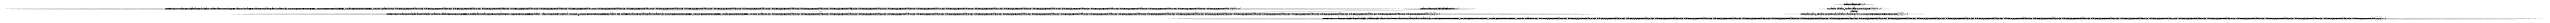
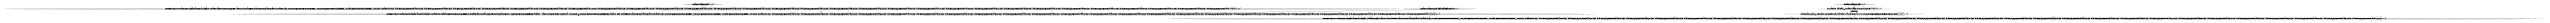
none -> (703, 4)
